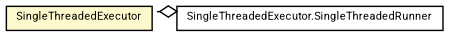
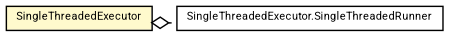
(156, 12) -> (173, 23)
